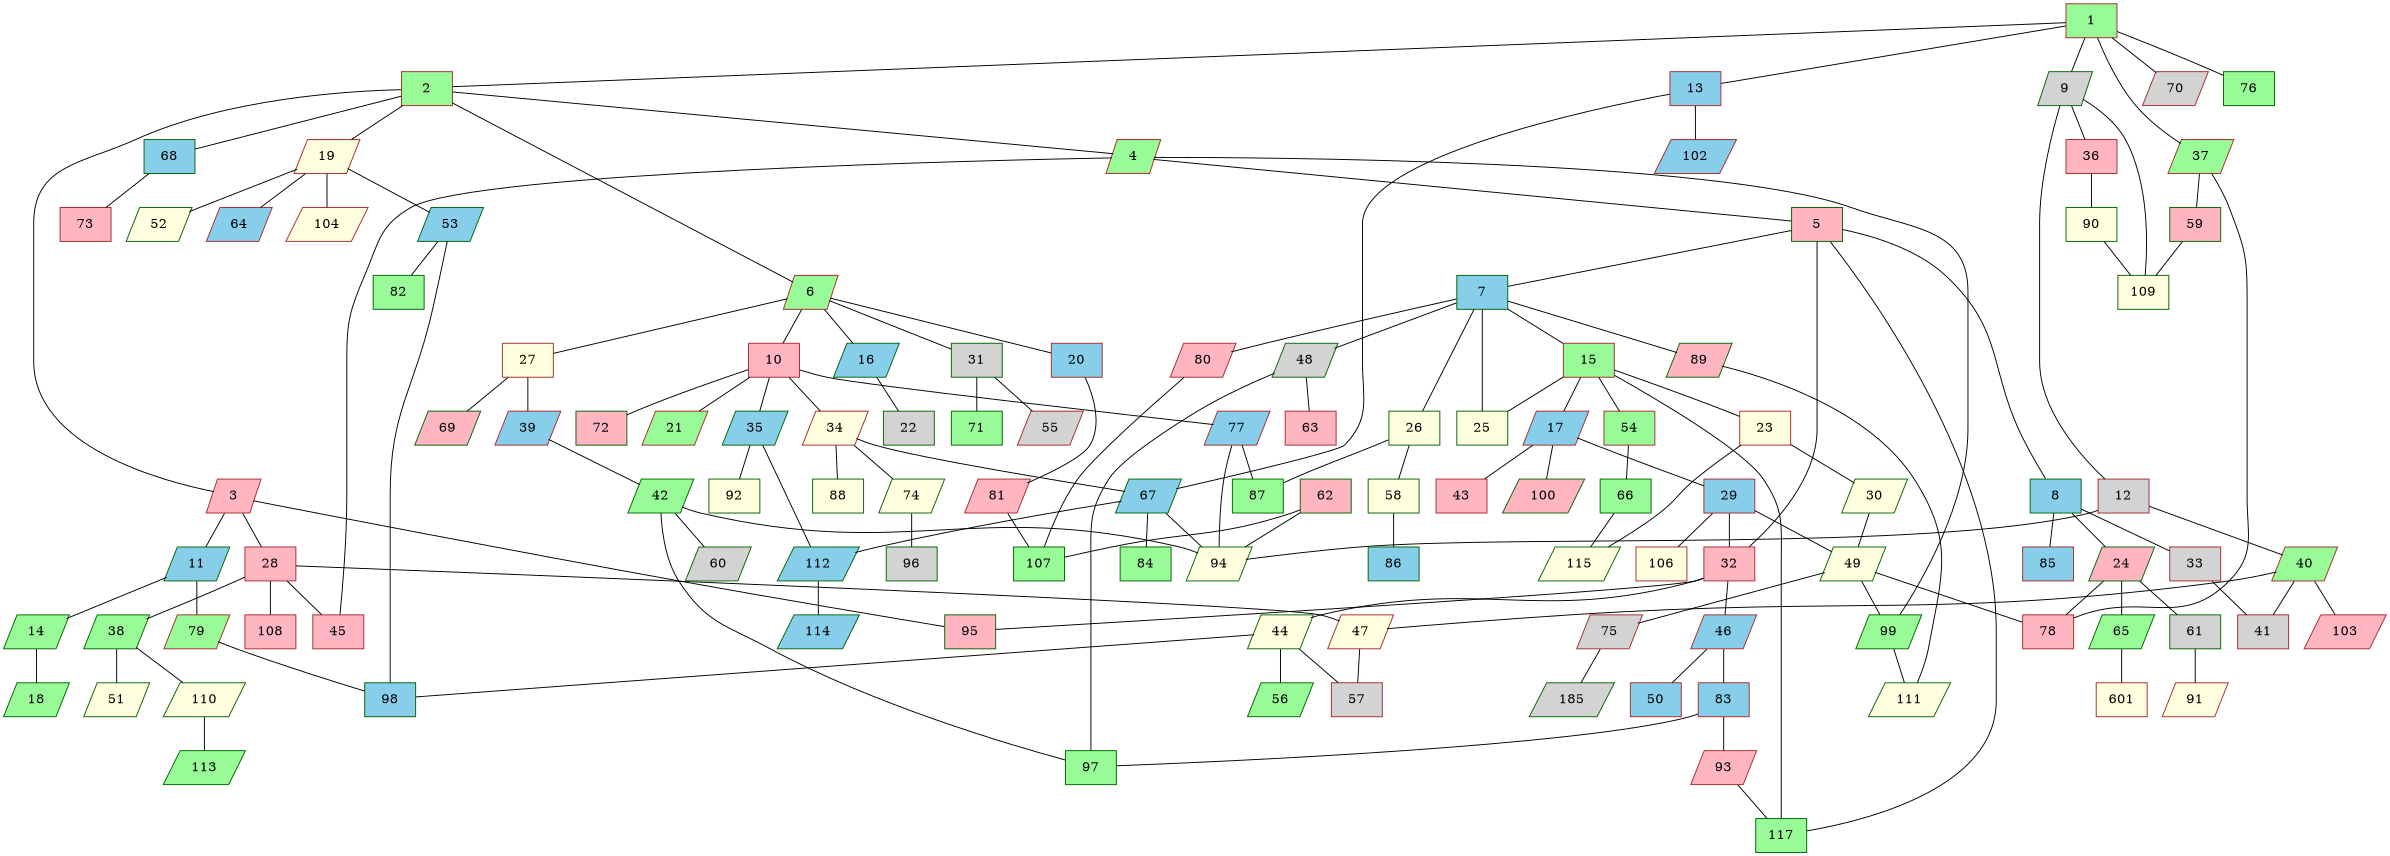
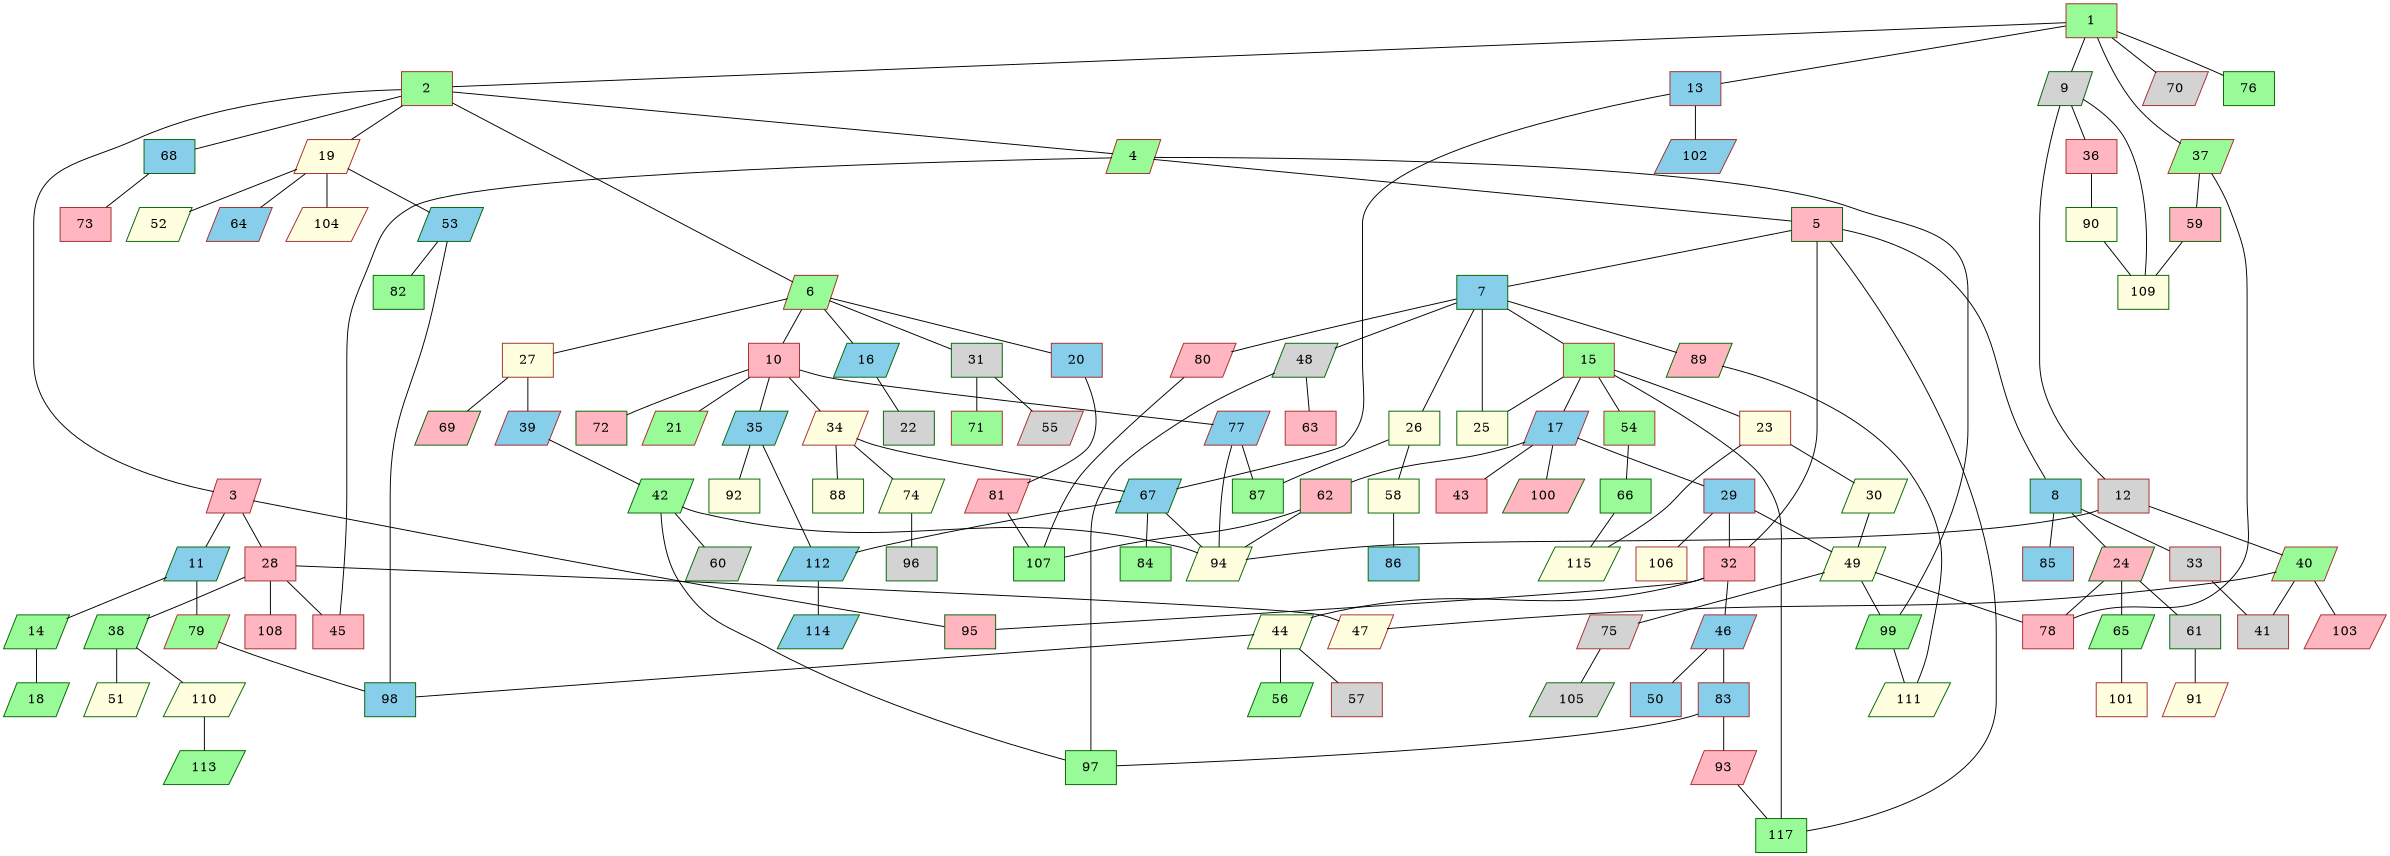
(977, 428) -> (977, 428)
none -> (1438, 461)
(1359, 666) -> none
(1572, 700) -> (1572, 700)
(2122, 700) -> (2122, 700)
